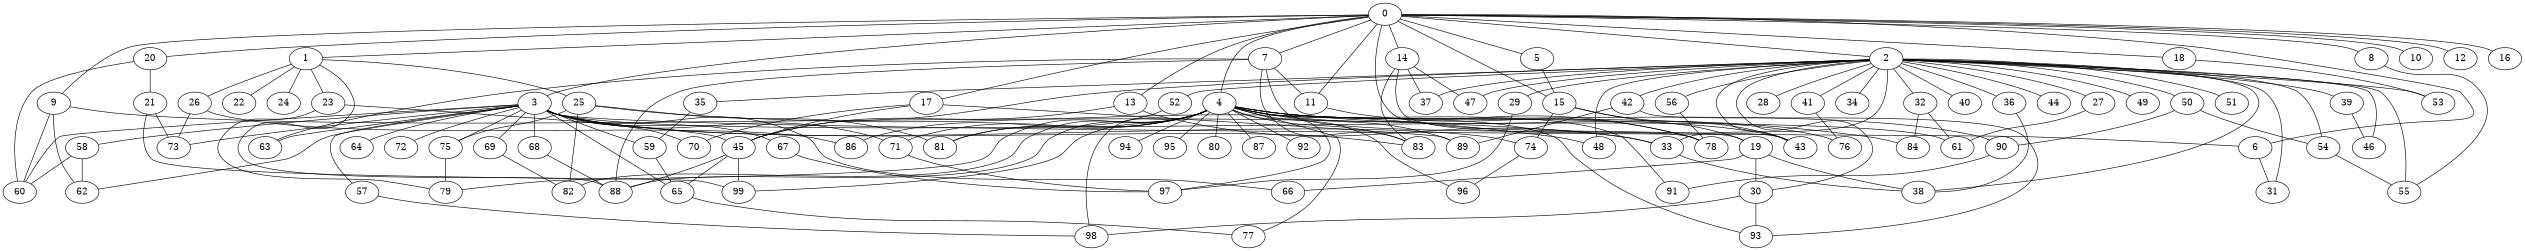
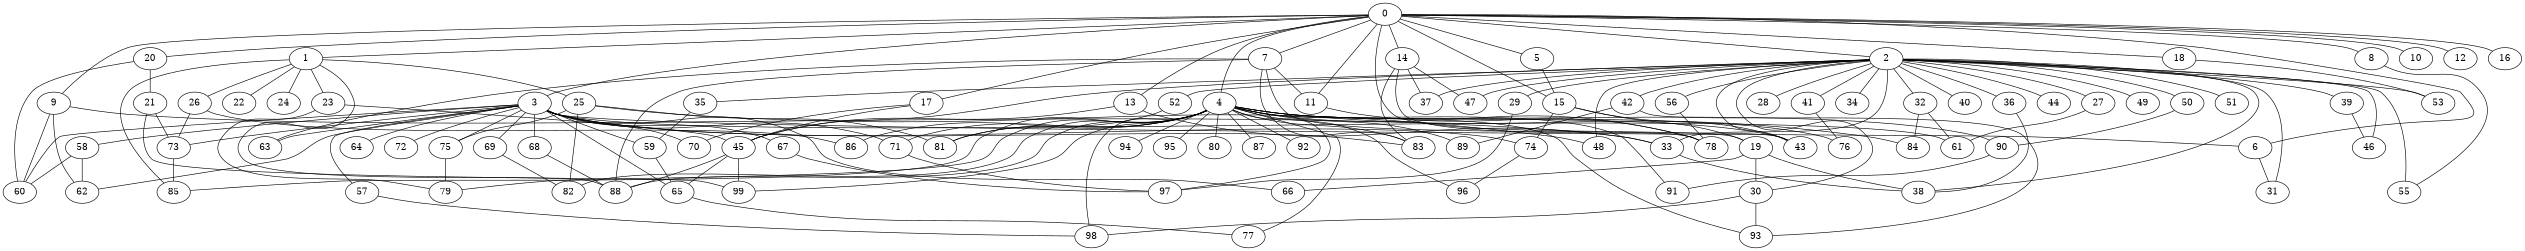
(1197, 120) -> none
(2323, 148) -> none
none -> (174, 192)
